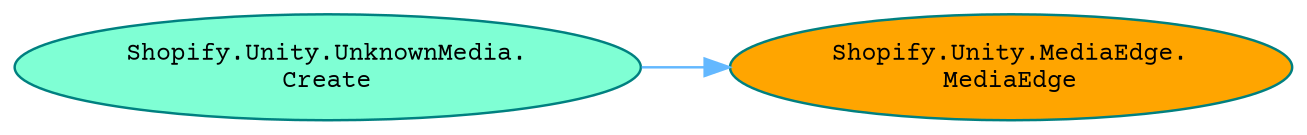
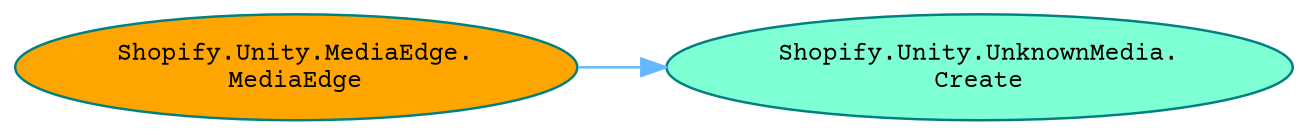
(673, 67) -> (610, 67)
